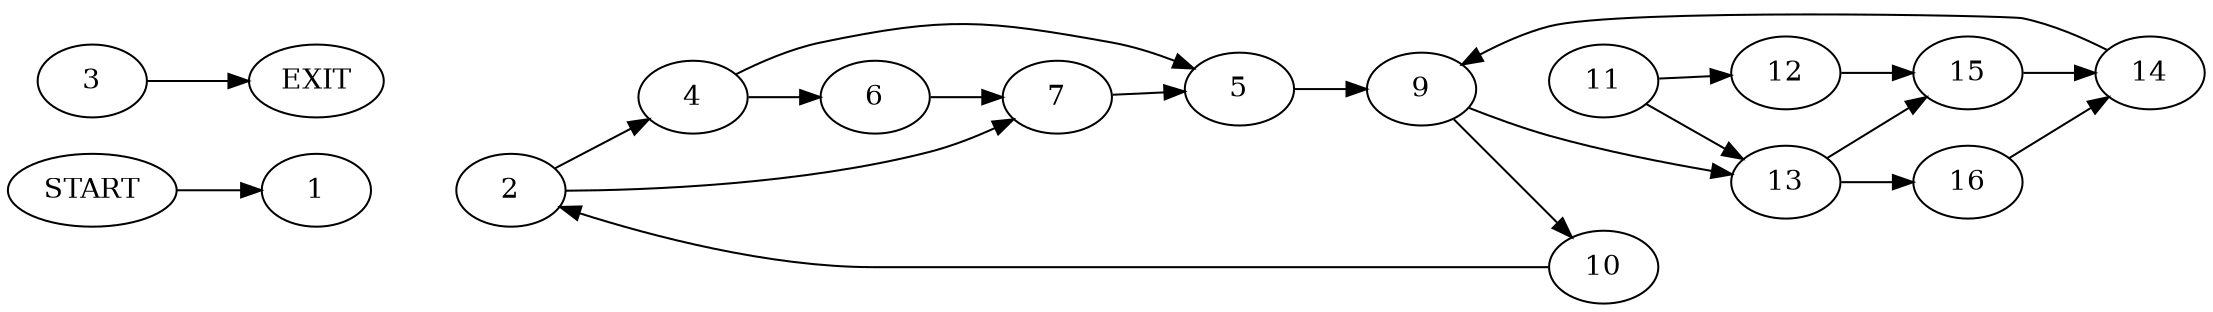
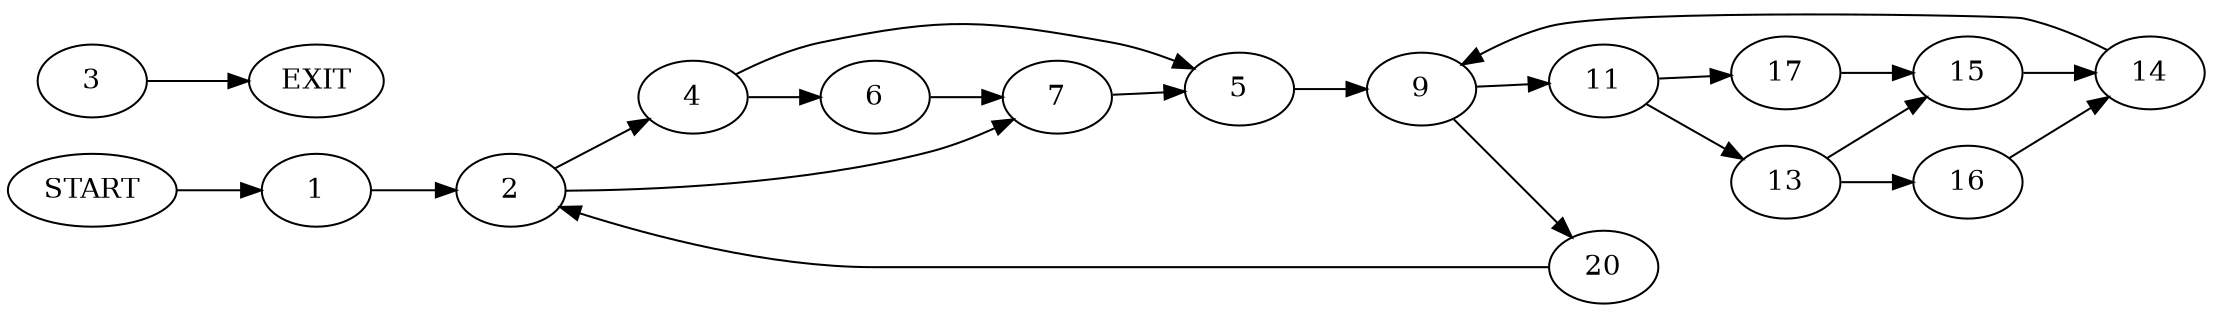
(1786, 73) -> (1786, 73)
(1588, 146) -> (1503, 85)
none -> (403, 190)
(1604, 267) -> (1604, 267)
